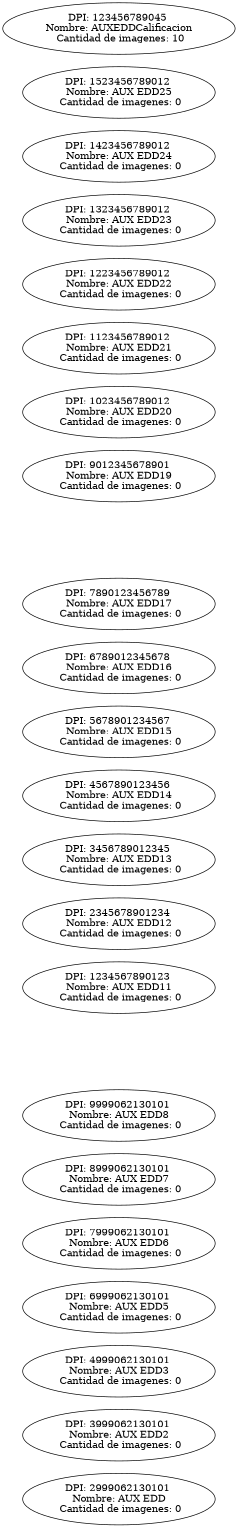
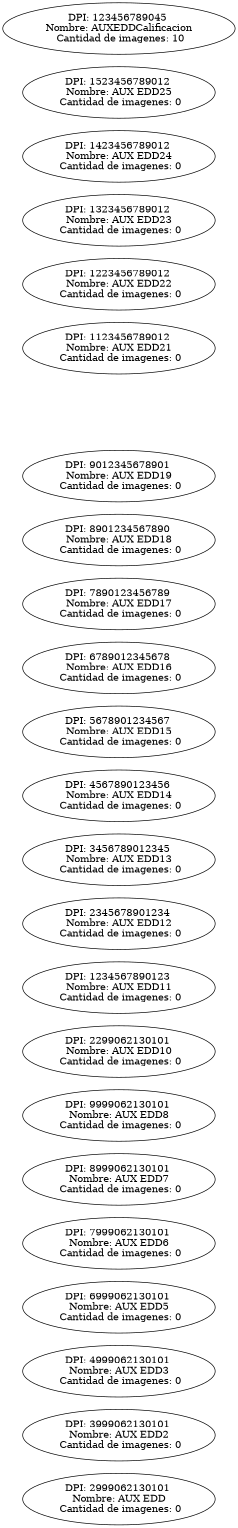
(119, 412) -> none
none -> (119, 540)
none -> (119, 1052)
